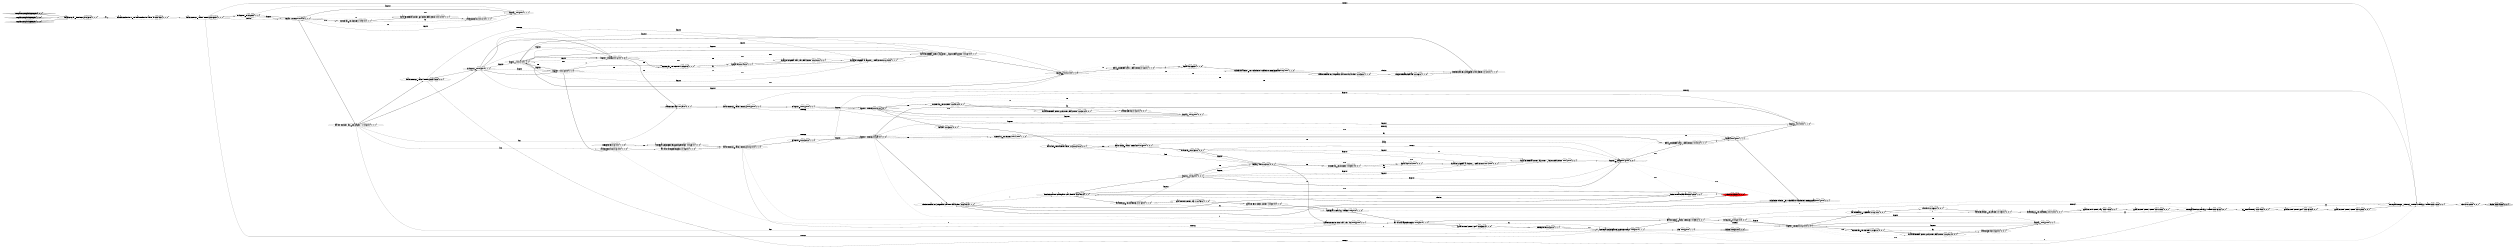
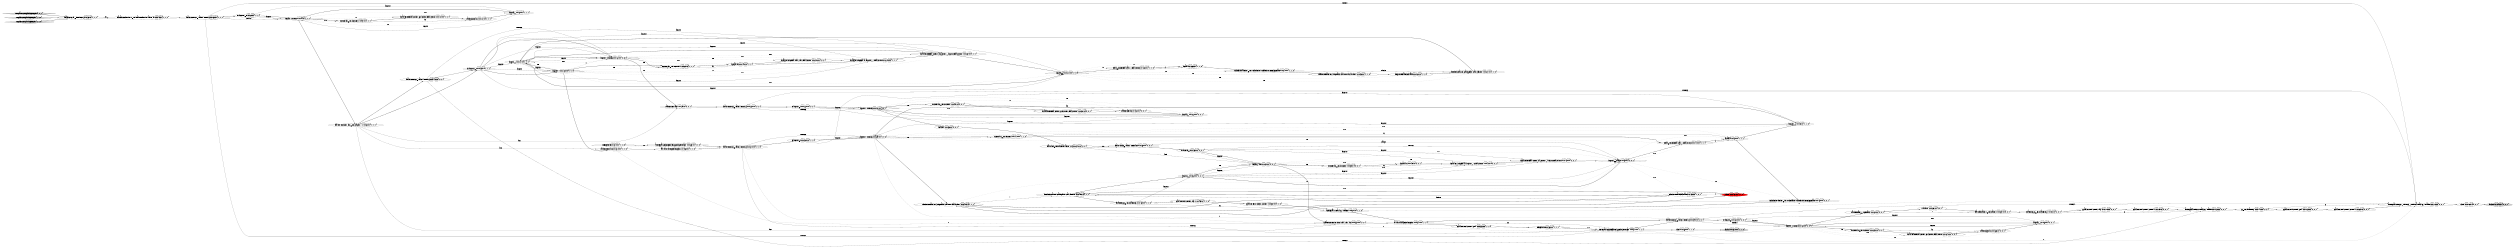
(1384, 127) -> (1384, 127)
